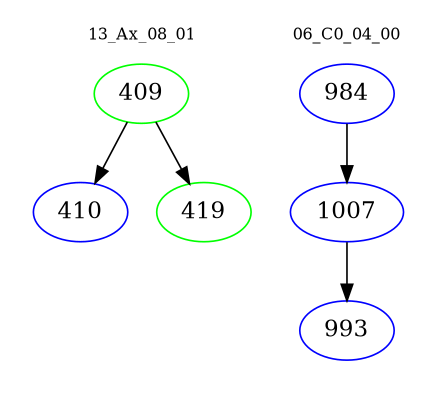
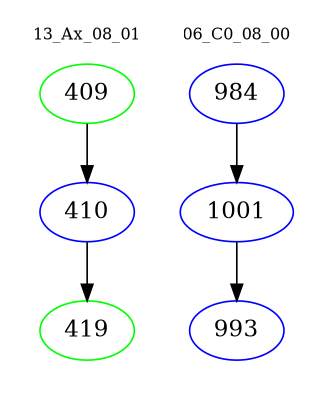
(347, 35) -> (237, 35)
(169, 146) -> (87, 263)
(347, 212) -> (237, 212)
